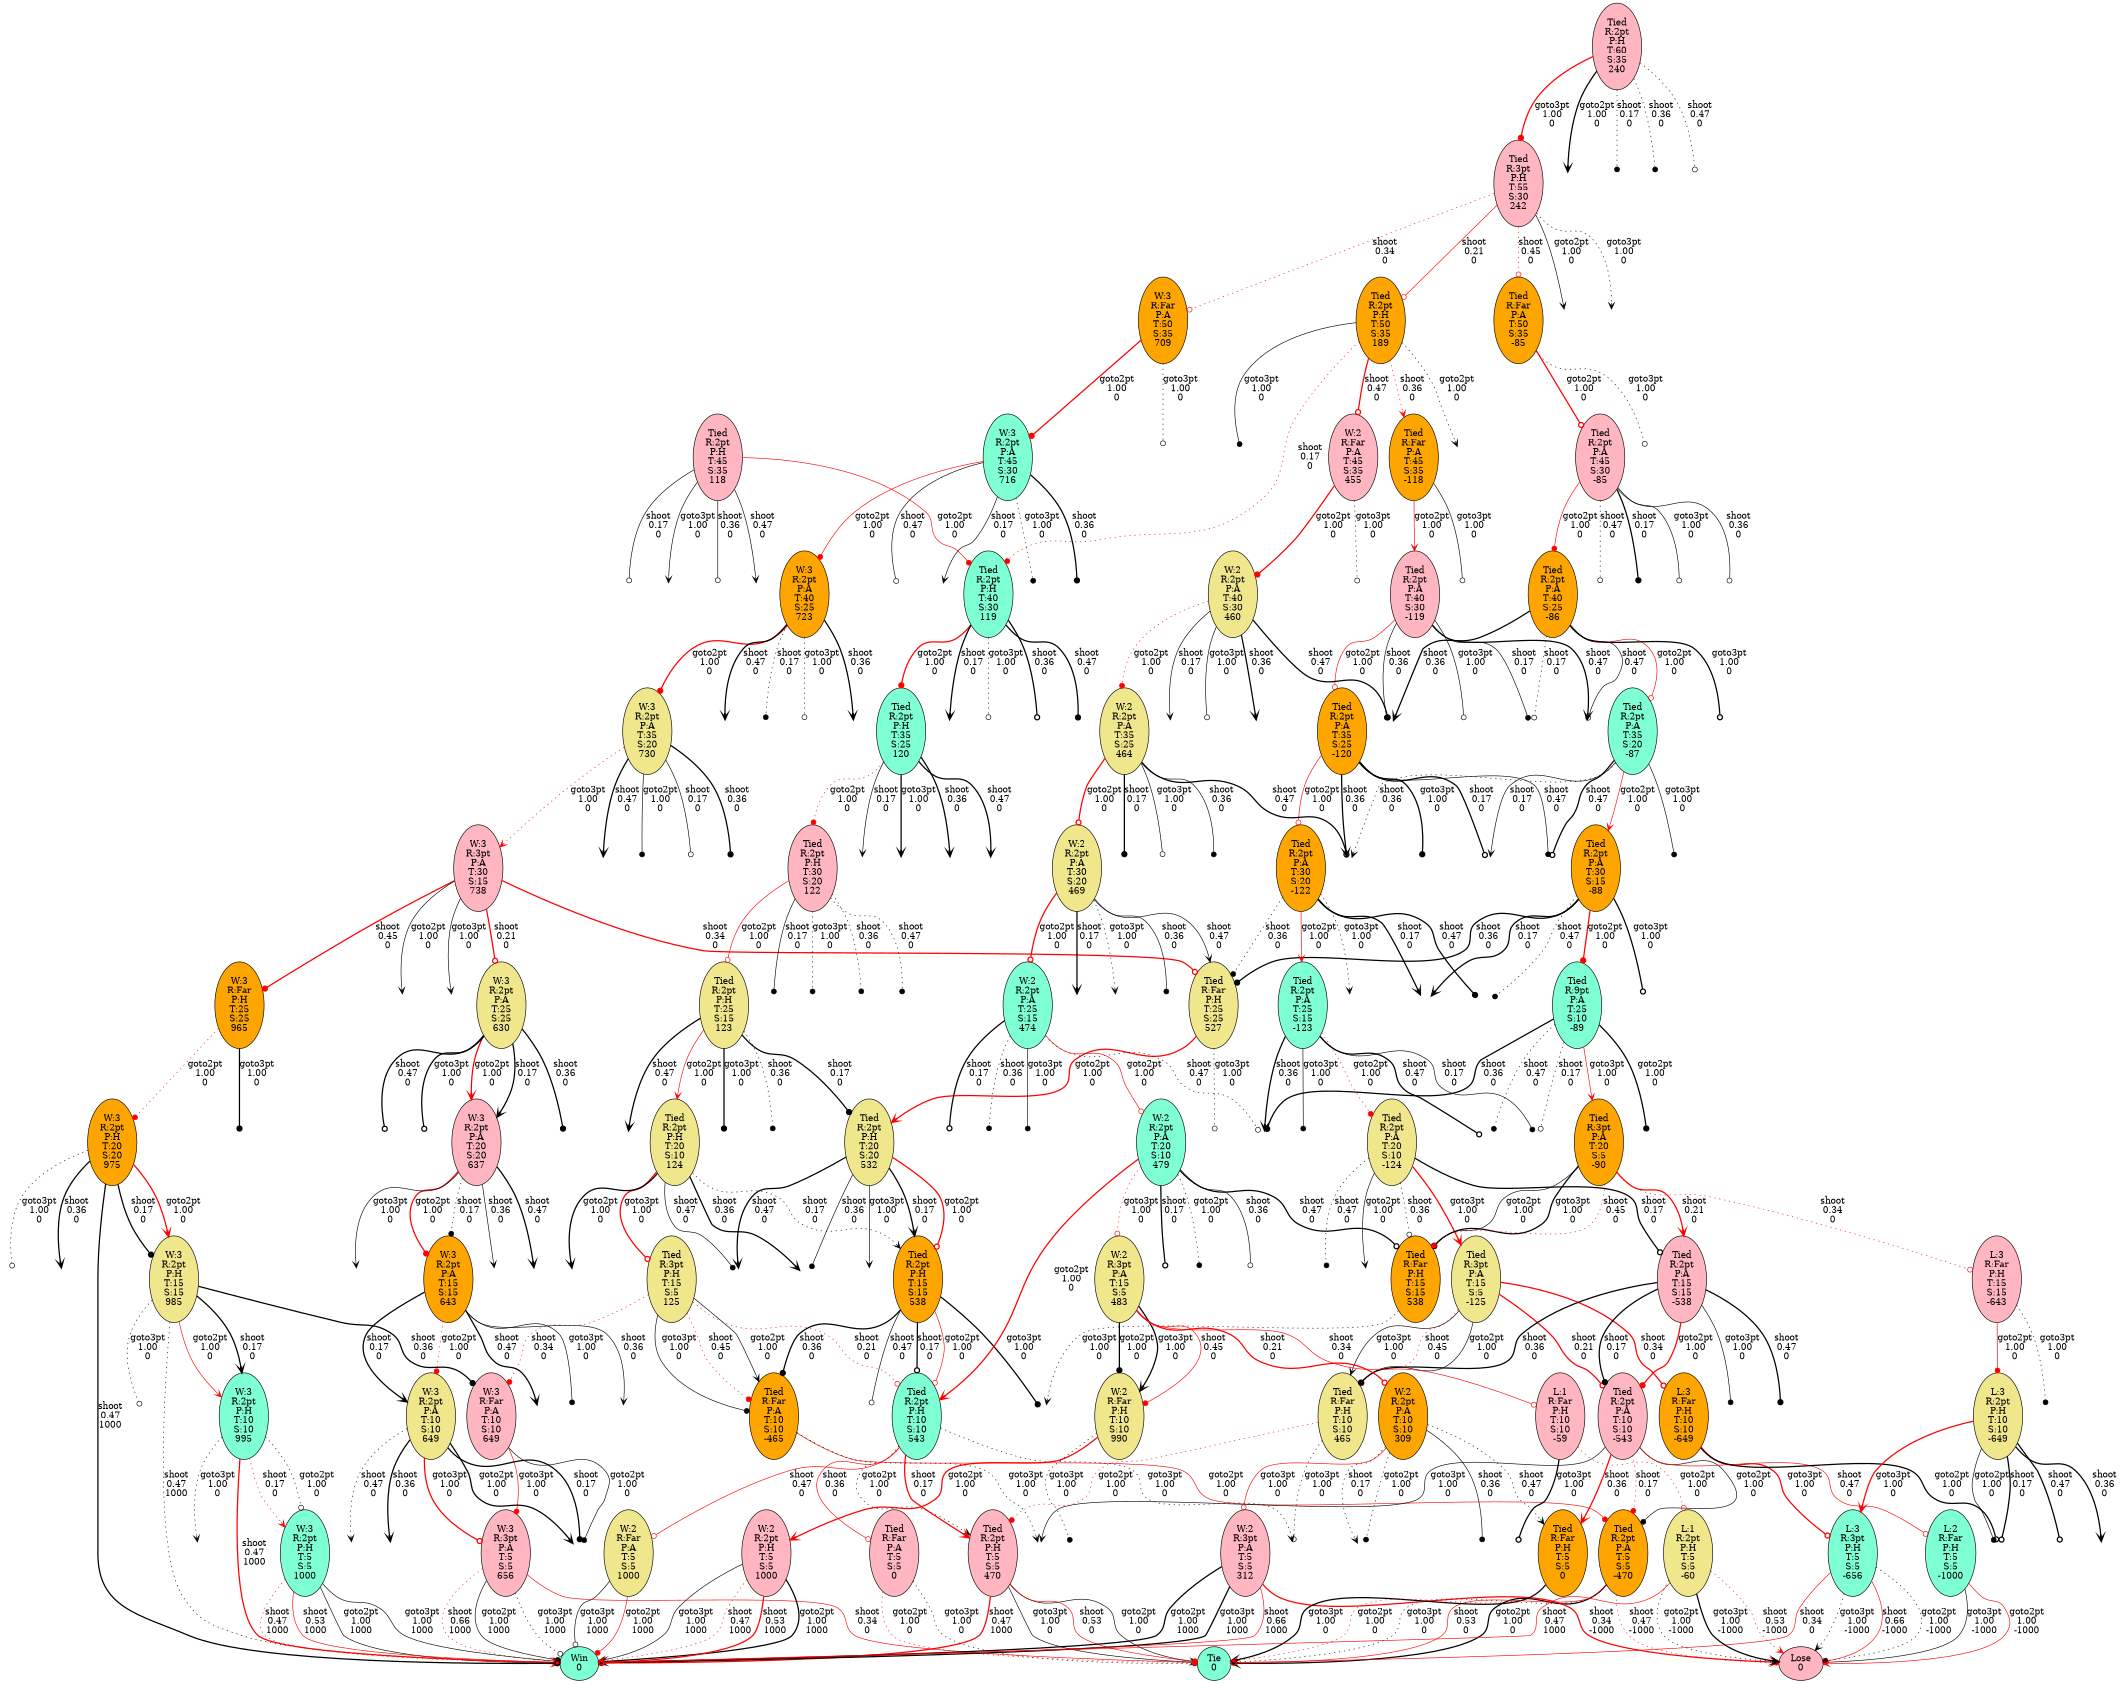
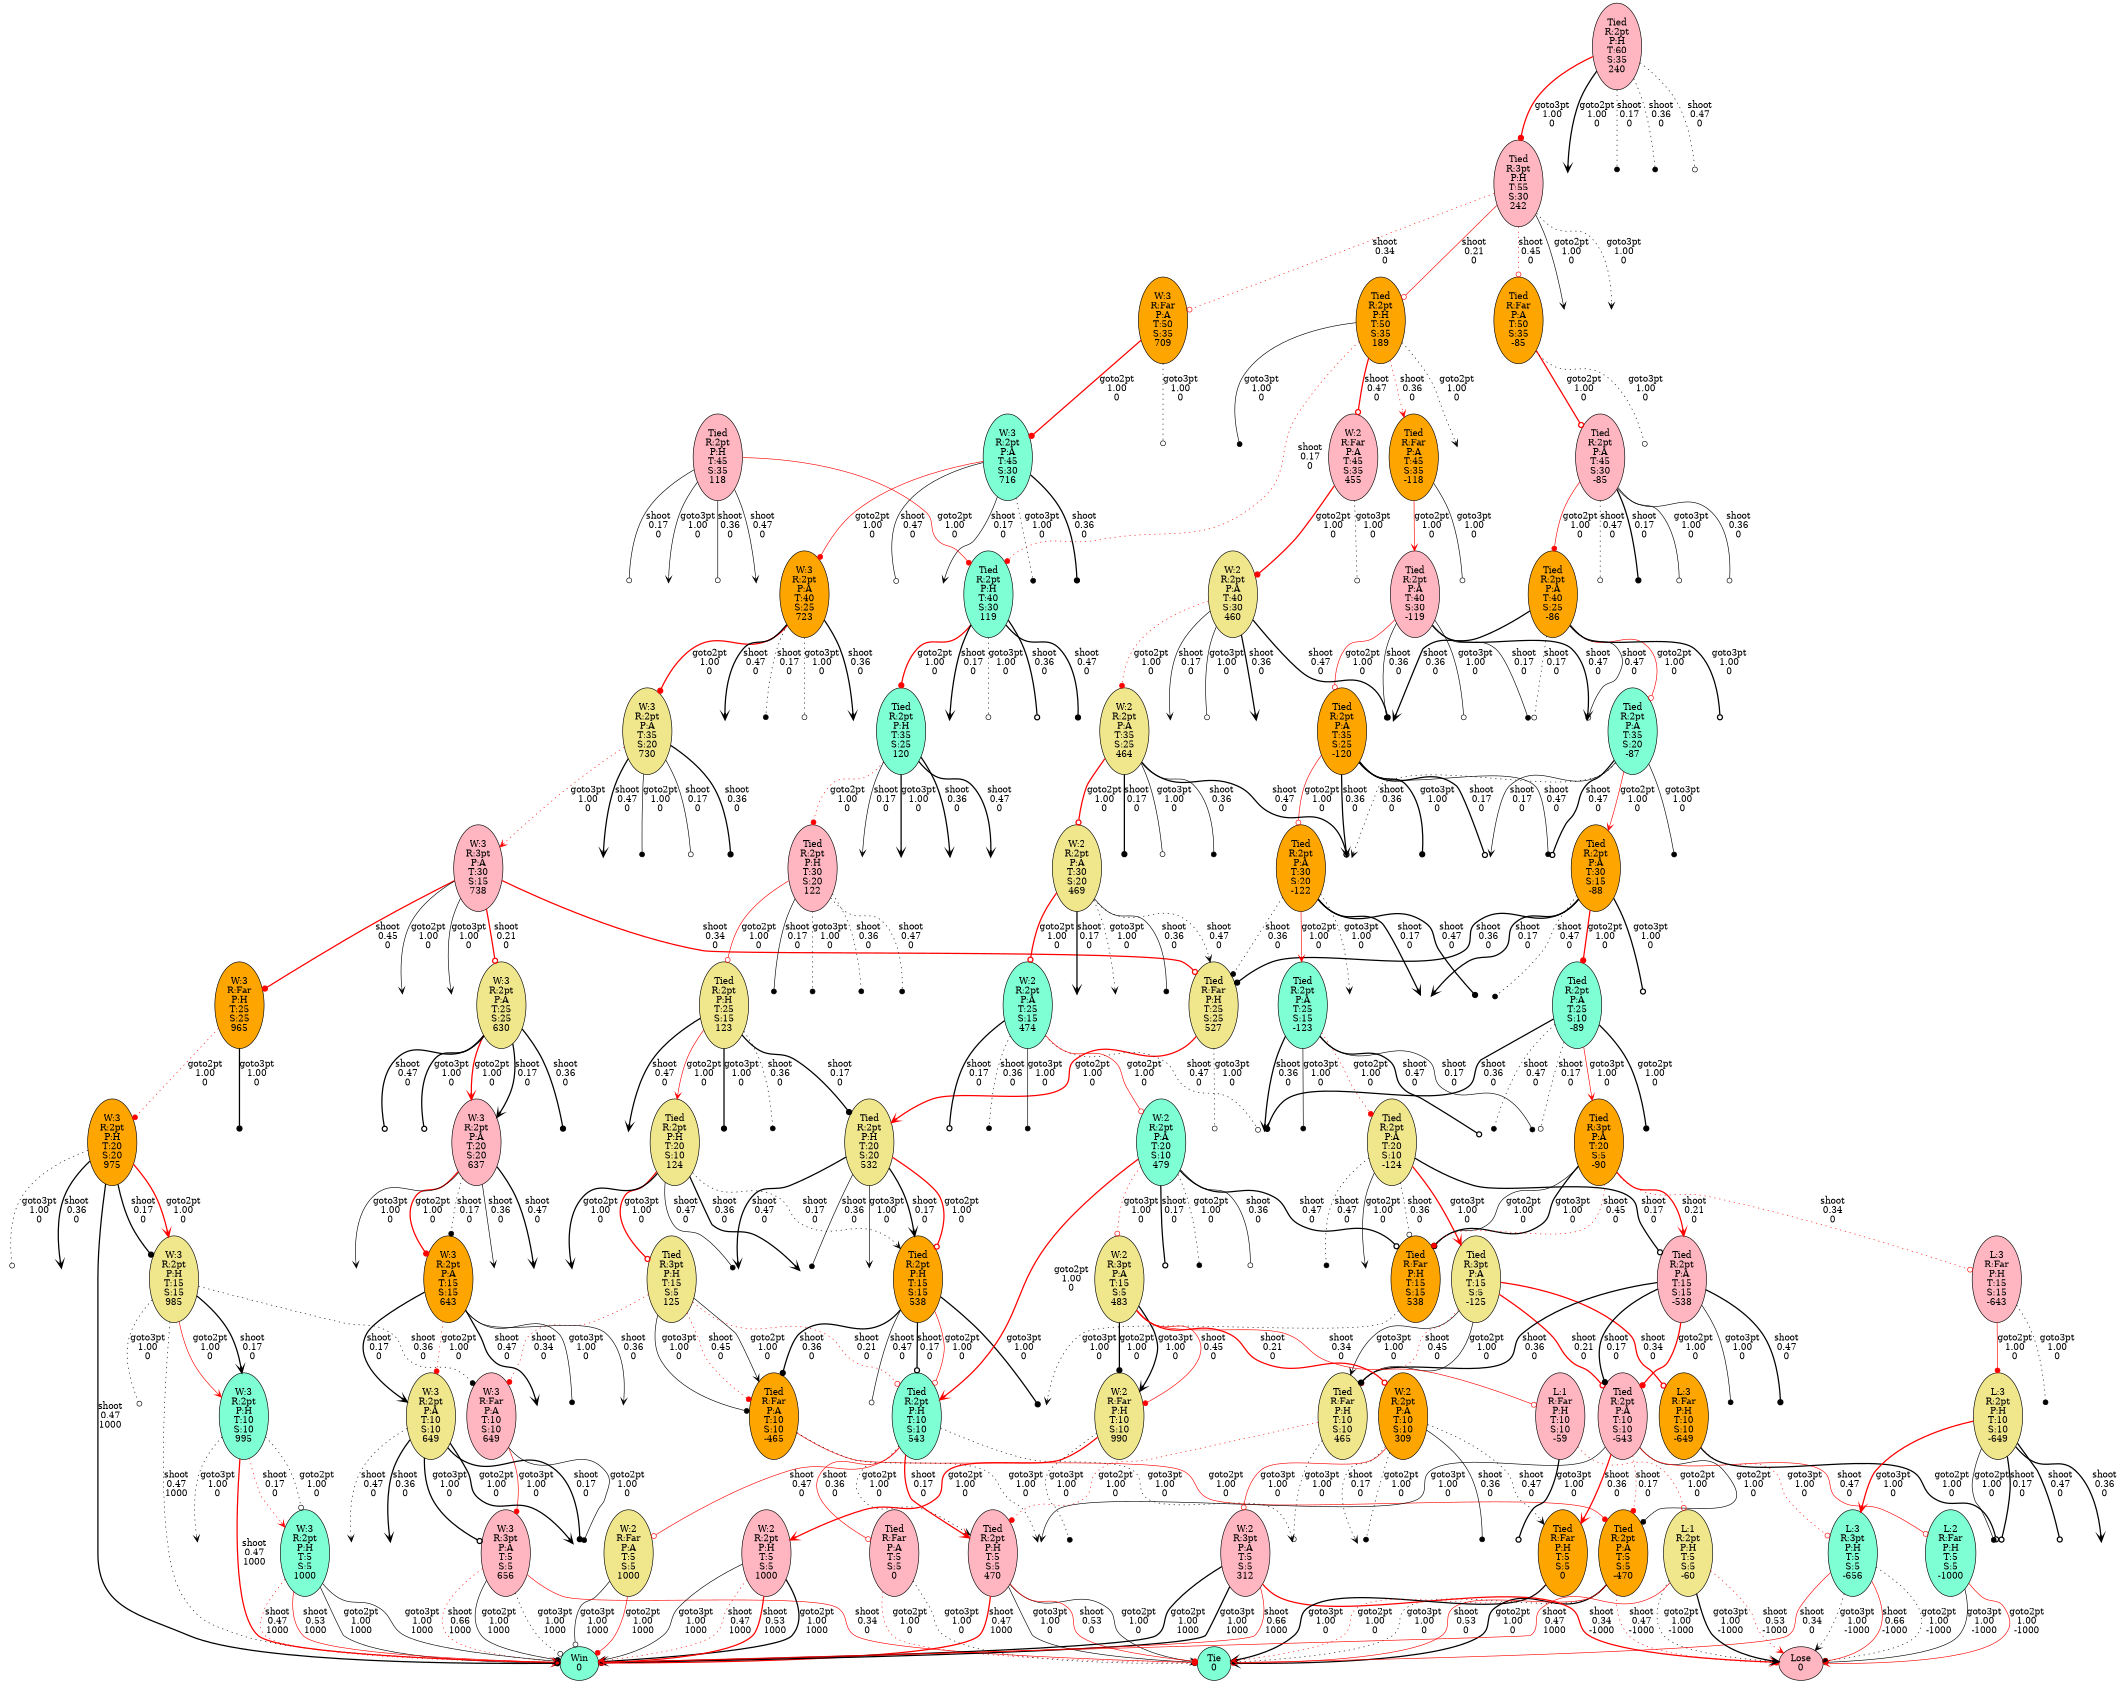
(1159, 914) -> (1159, 914)
(1577, 1005) -> (1577, 1005)
(344, 1323) -> (344, 1323)
(1775, 1472) -> (1775, 1472)
(438, 1507) -> (438, 1507)
